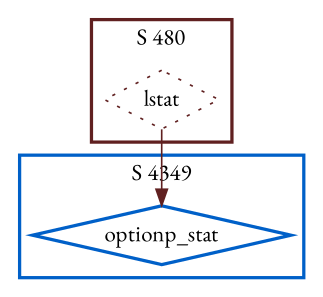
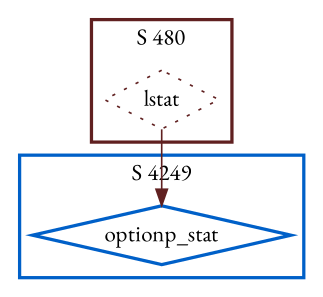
(162, 174) -> (162, 174)
